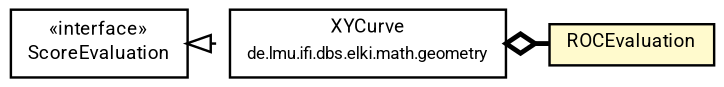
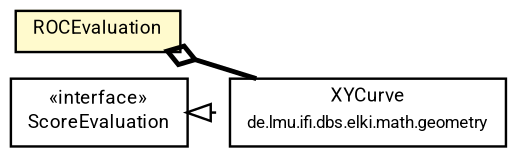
(542, 44) -> (226, 69)
